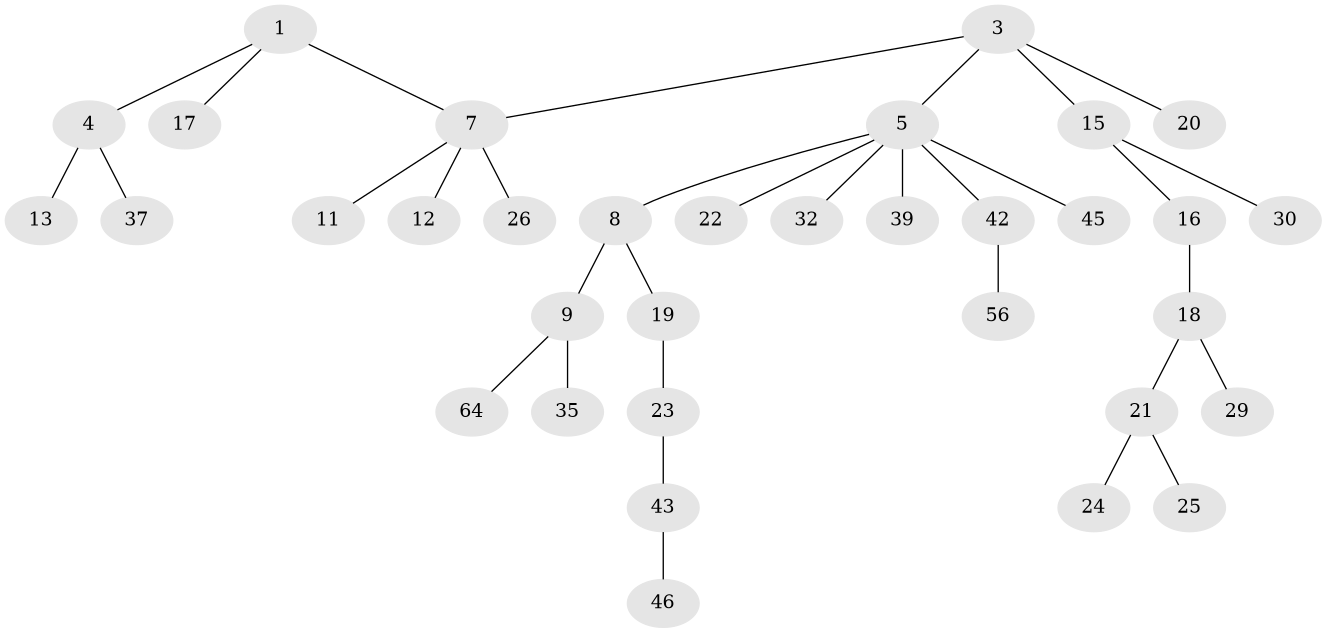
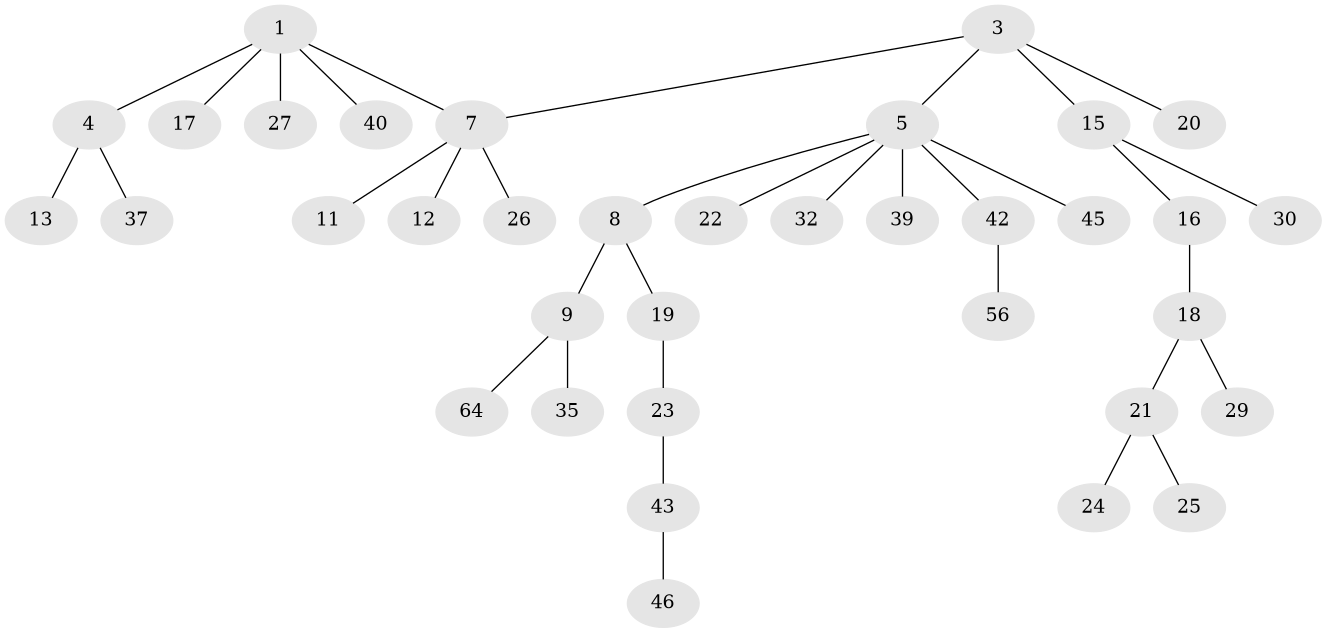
none -> (280, 125)
none -> (376, 125)
